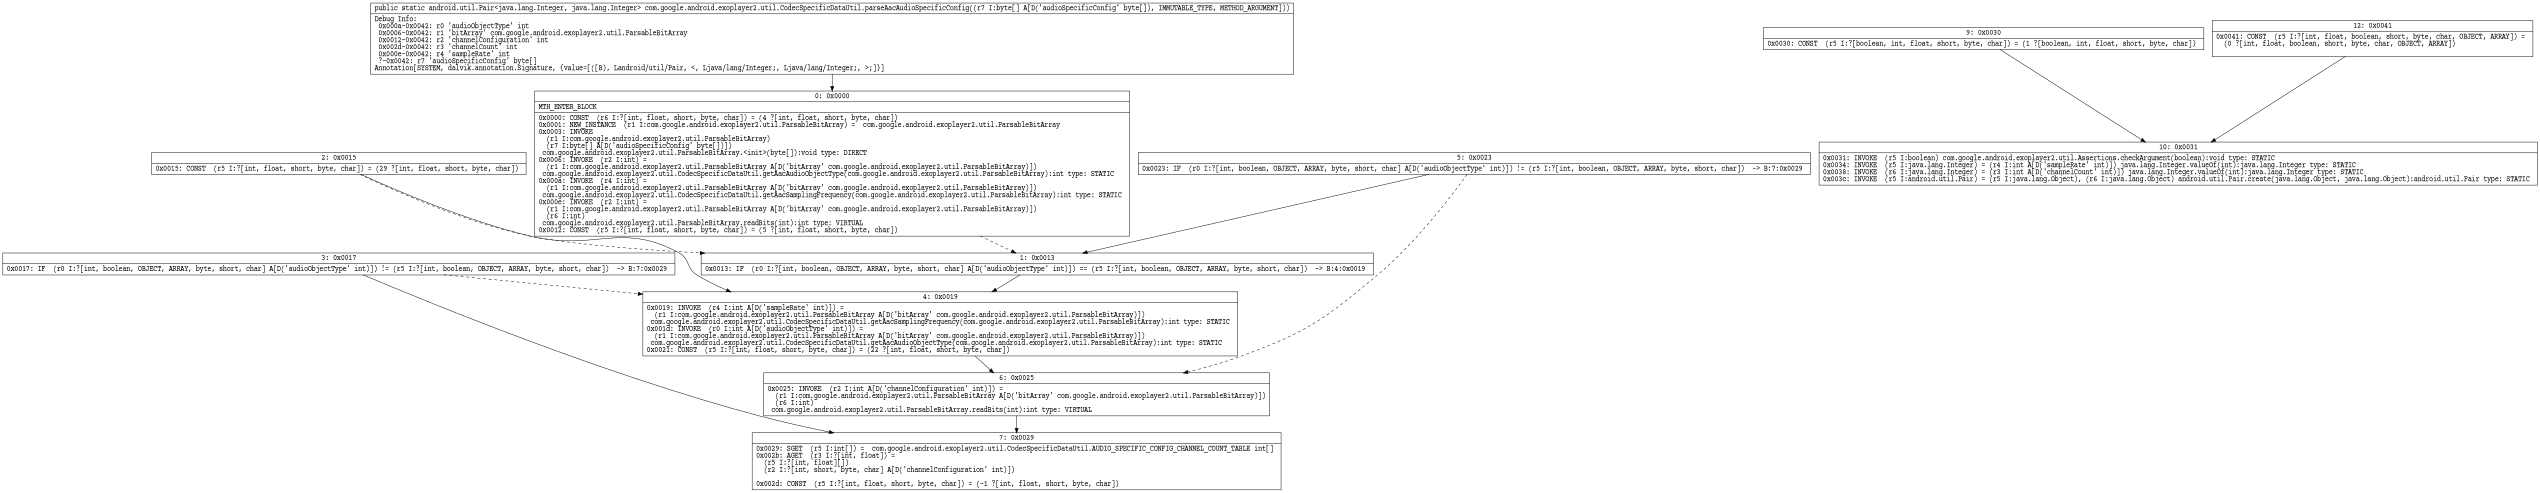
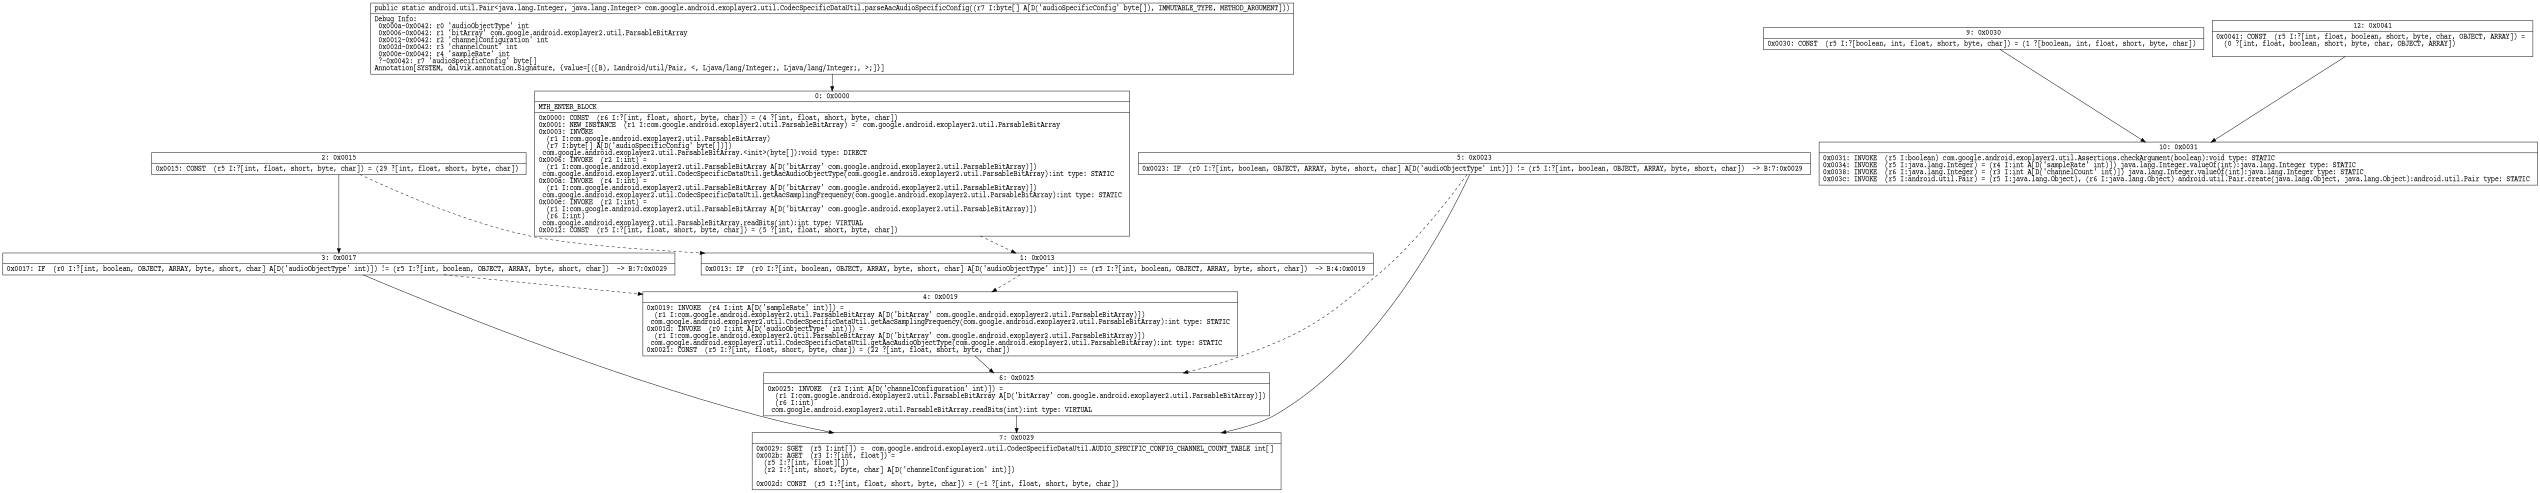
(1258, 213) -> (1373, 329)
(586, 240) -> (339, 212)
(1008, 282) -> (1008, 282)
